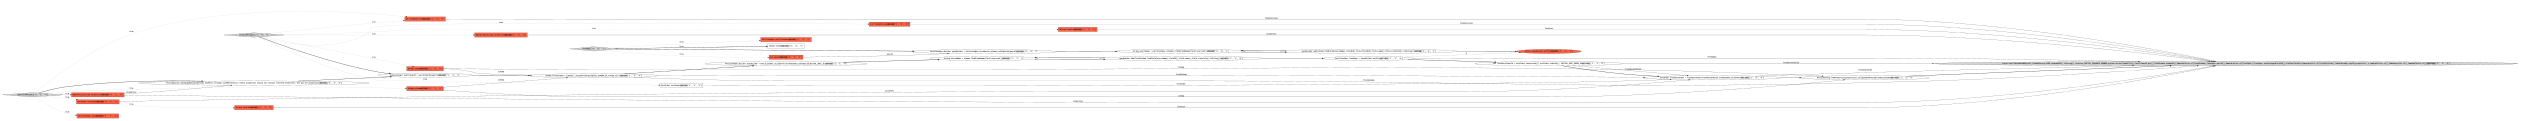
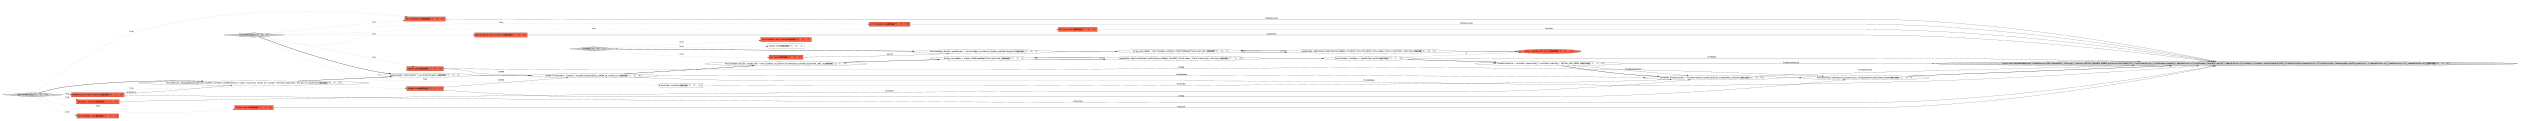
(690, 47) -> (690, 47)
(173, 107) -> (134, 112)
